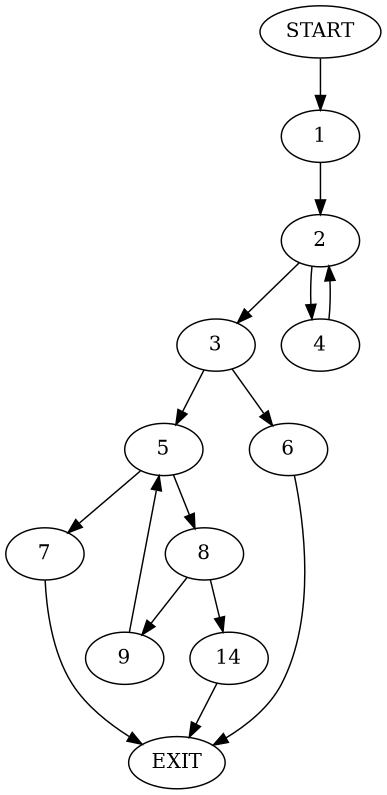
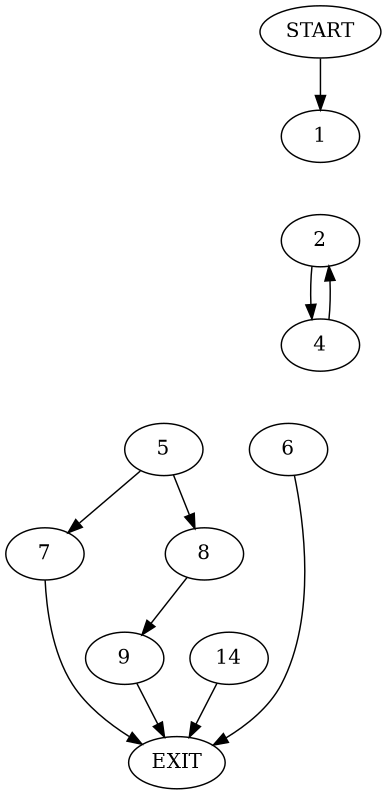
(320, 181) -> none
(216, 345) -> none
(143, 561) -> (147, 704)
(215, 599) -> none
